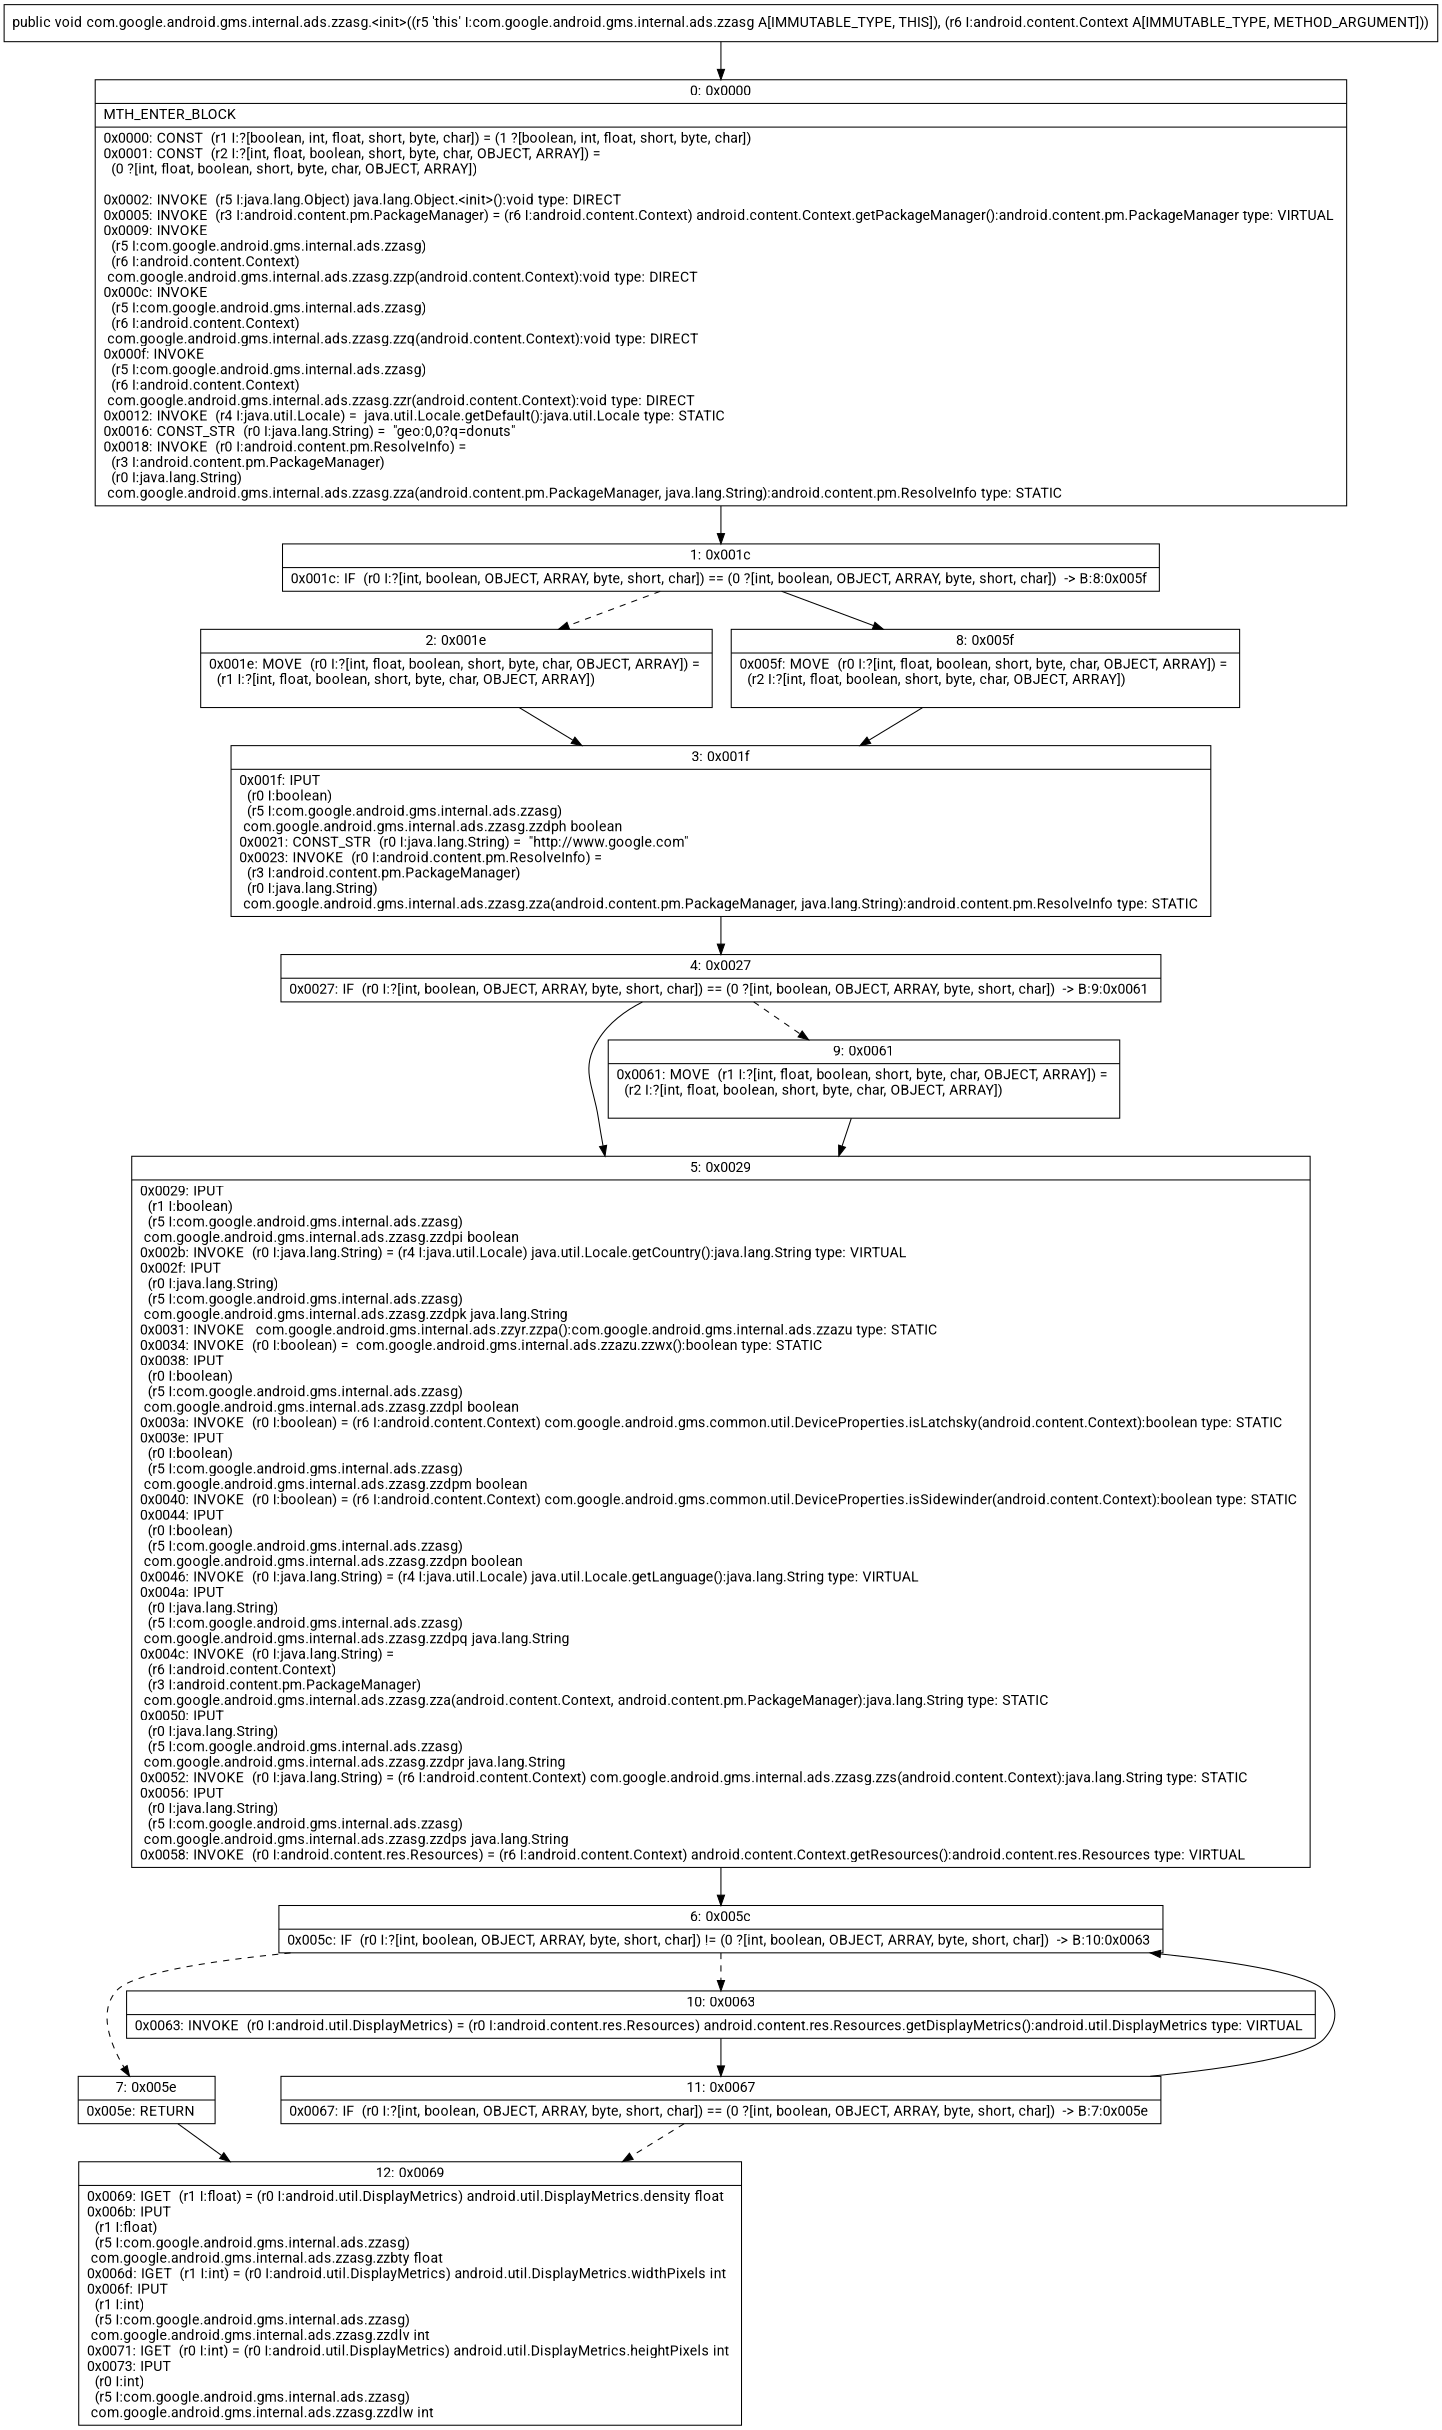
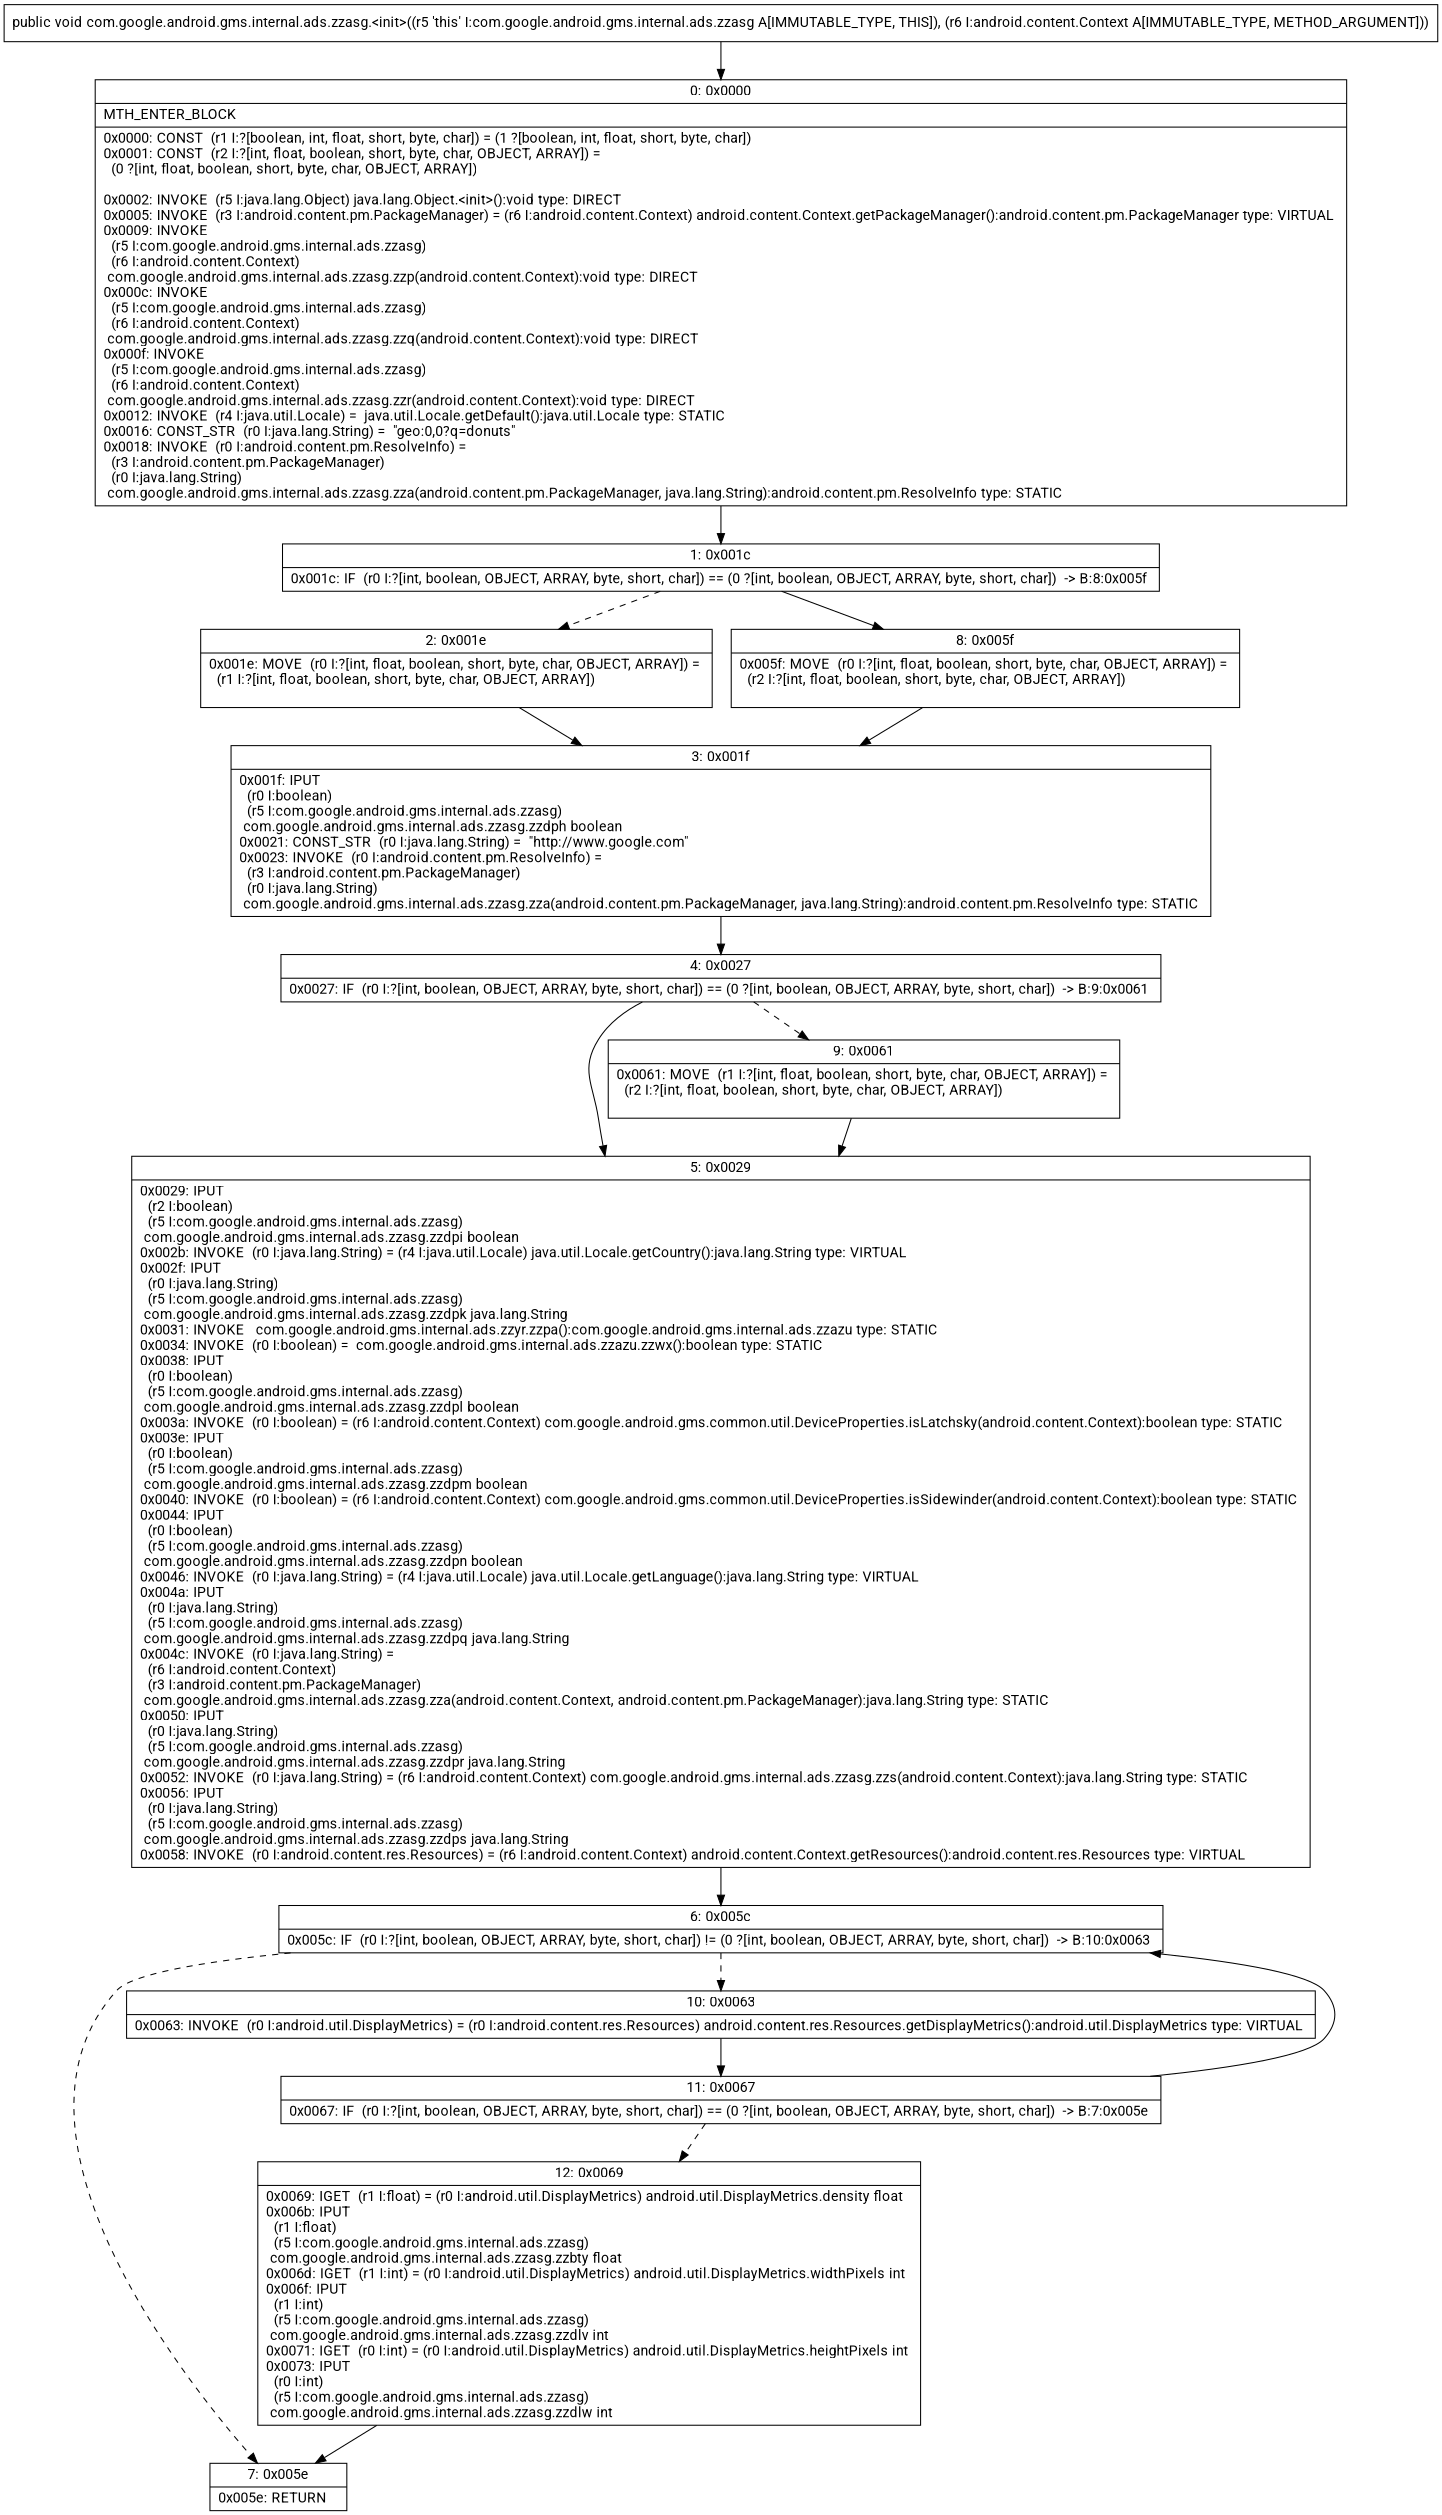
(187, 1207) -> (187, 1207)
(200, 2140) -> (351, 2441)
